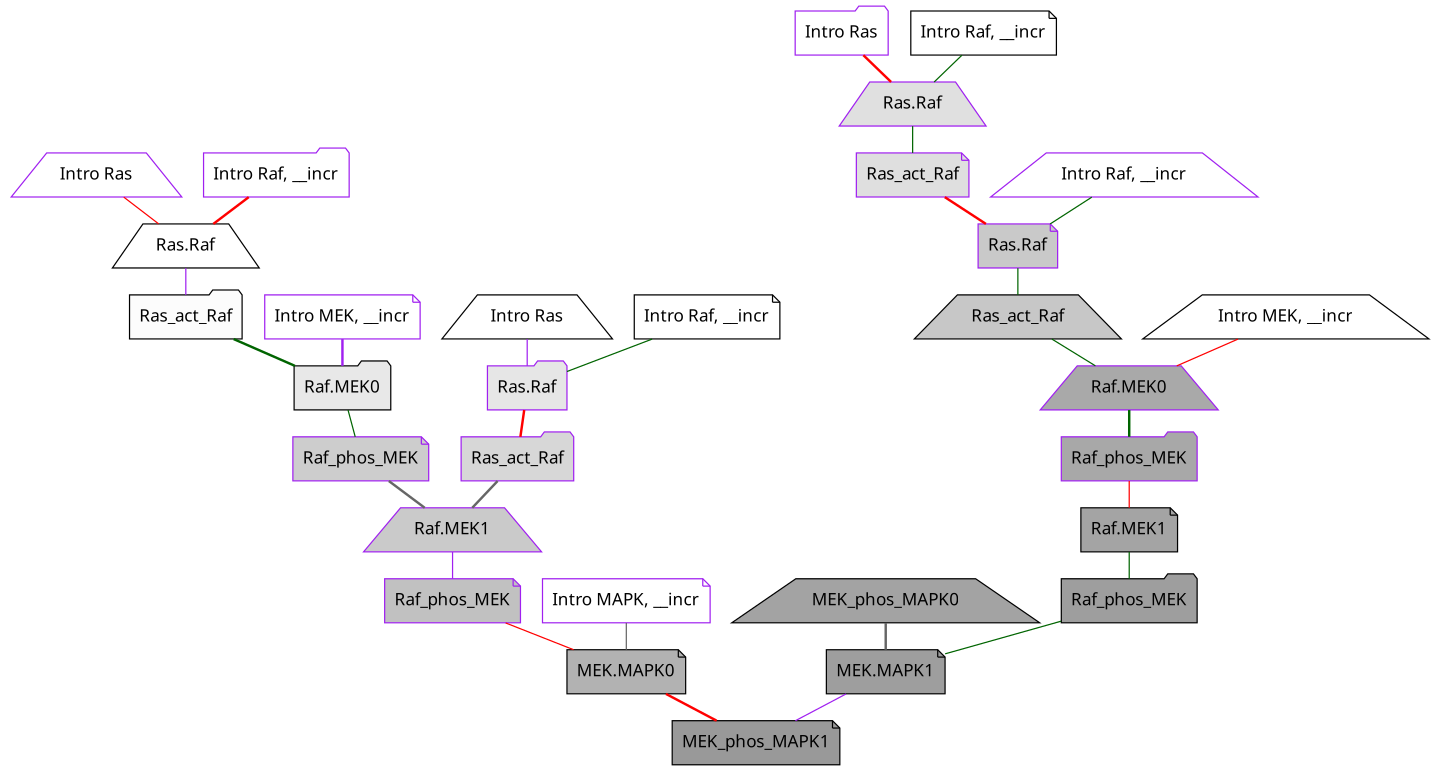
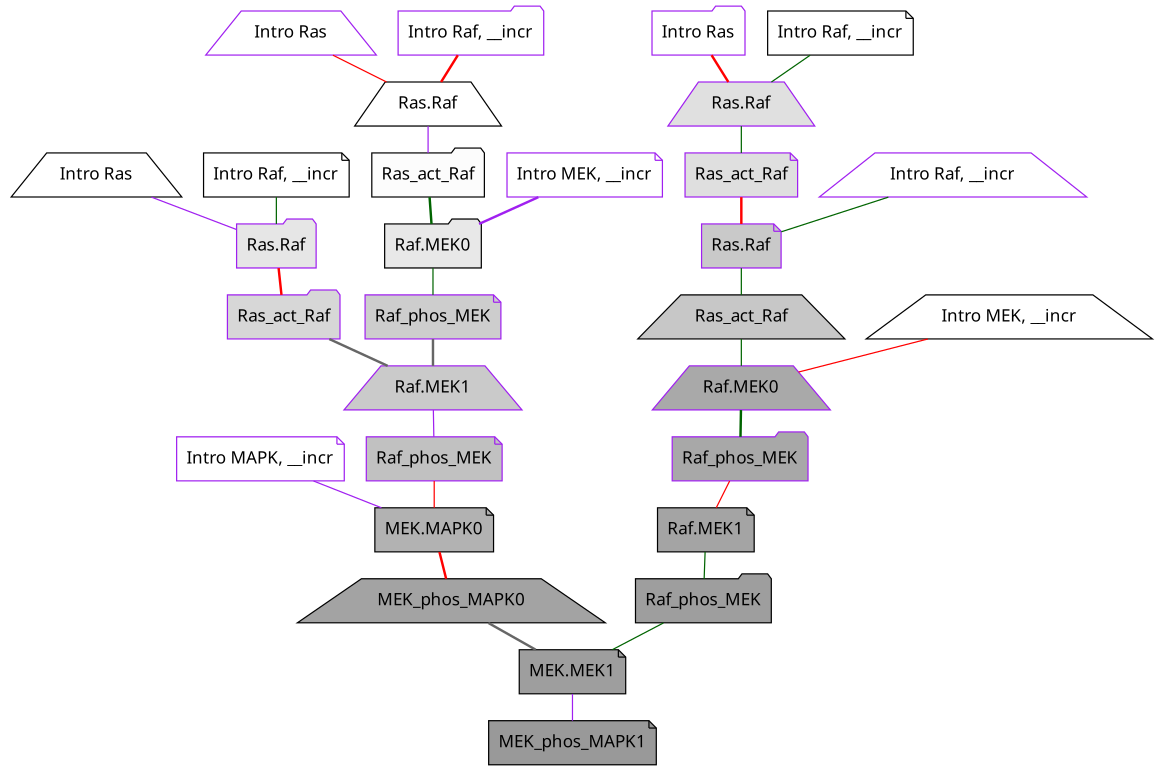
(626, 636) -> (347, 494)
(886, 672) -> (572, 672)
(691, 707) -> (443, 565)
